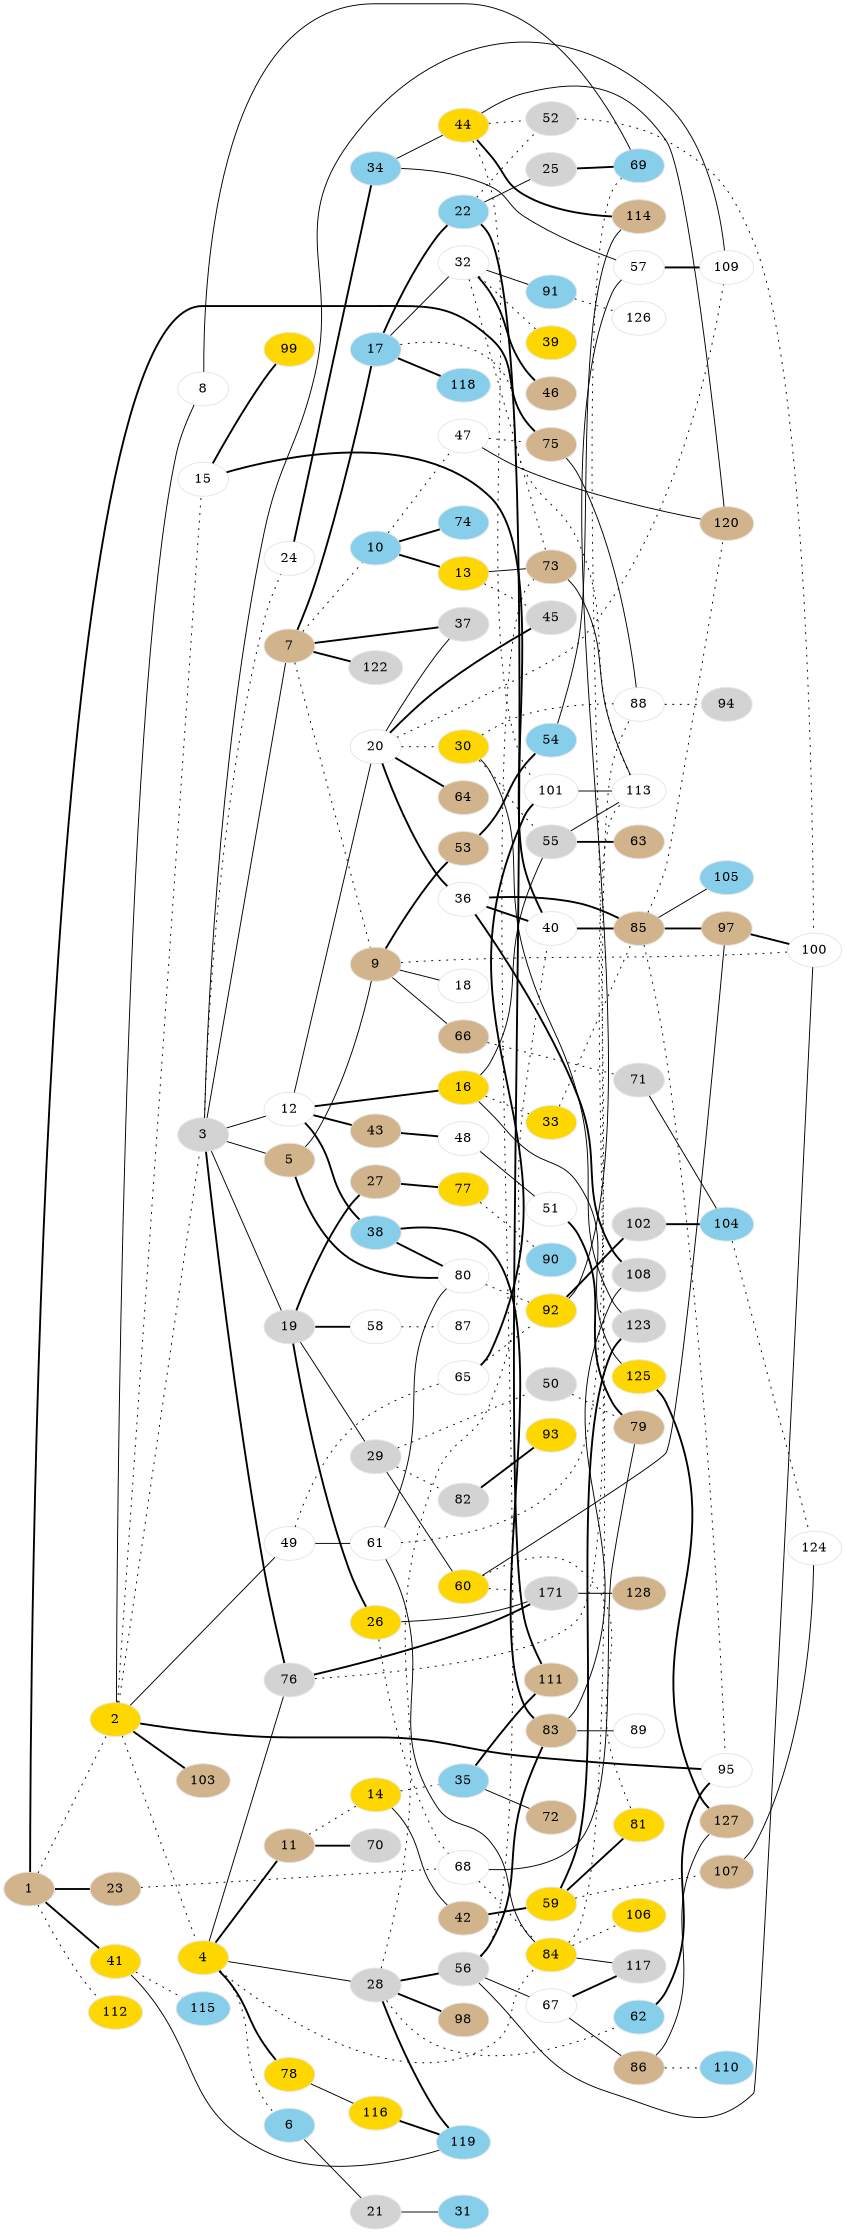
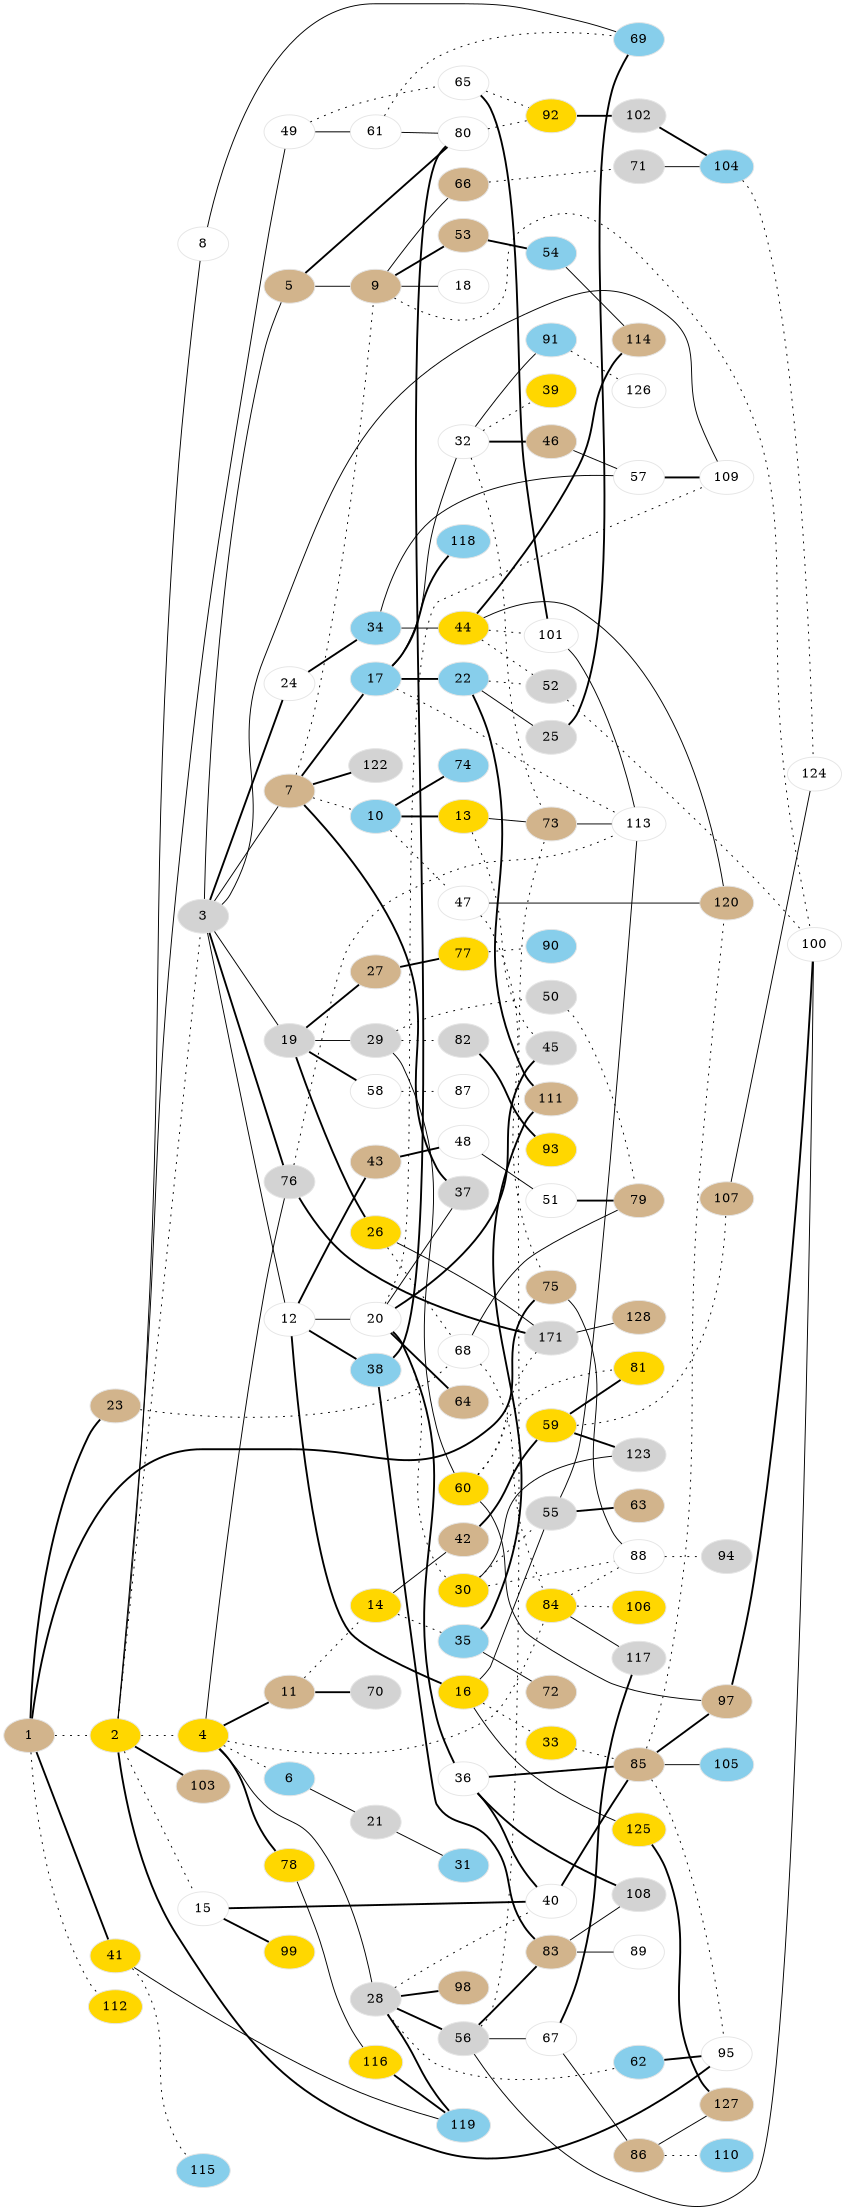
(590, 712) -> (595, 460)
(230, 802) -> (246, 800)
(419, 1771) -> none
